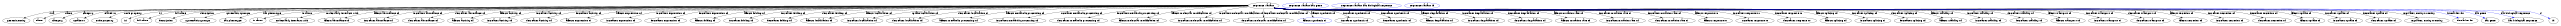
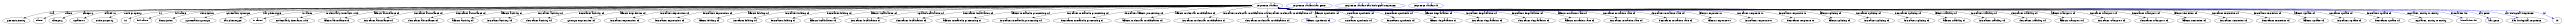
(1138, 13) -> (1144, 13)
(579, 21) -> (581, 21)
